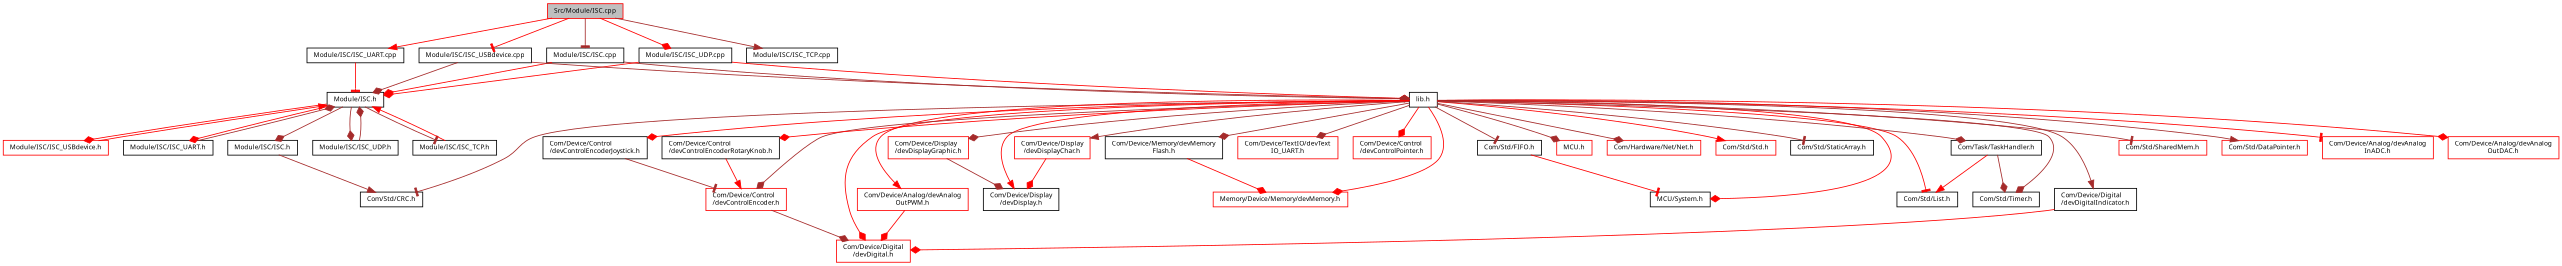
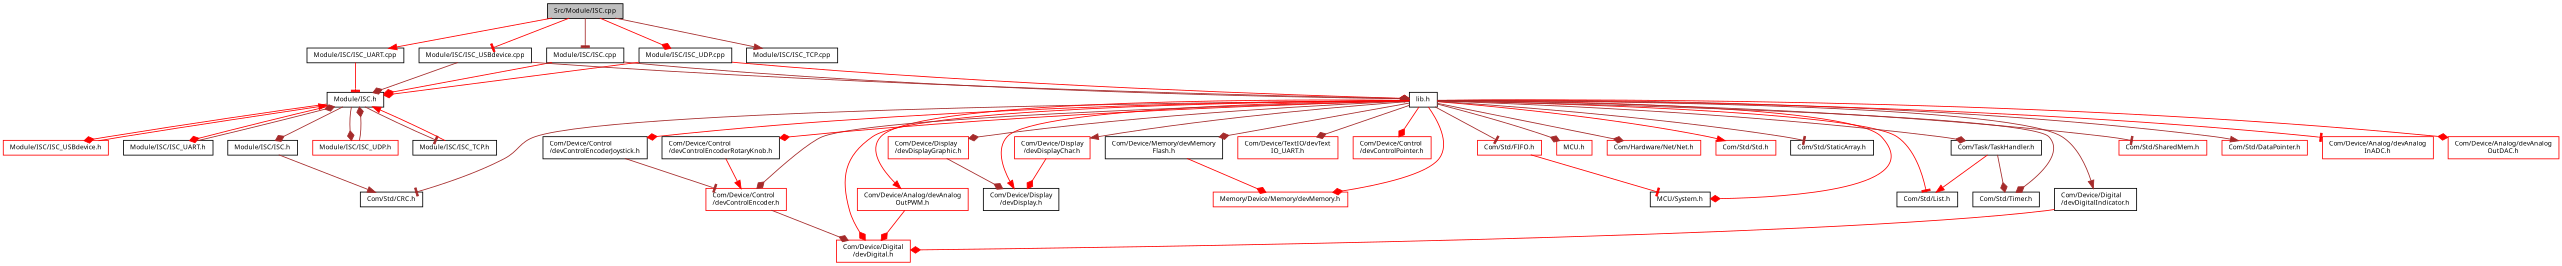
(585, 11) -> (585, 11)
(355, 148) -> (355, 148)
(1510, 148) -> (1510, 148)
